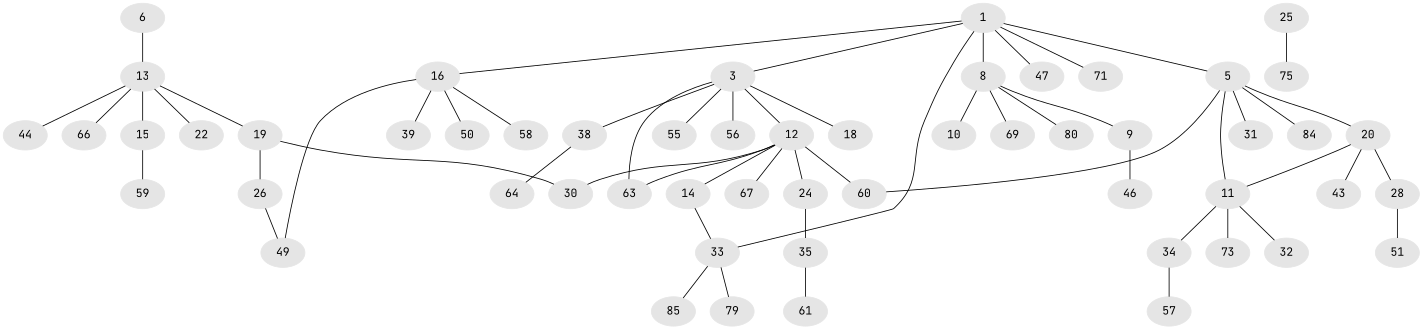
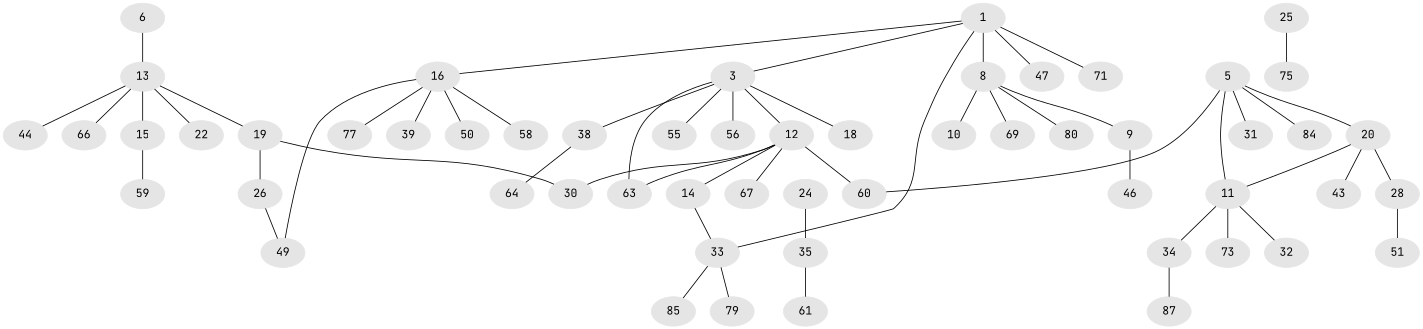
(1105, 47) -> none
none -> (350, 135)
(799, 165) -> none
(1169, 311) -> (1169, 311)
